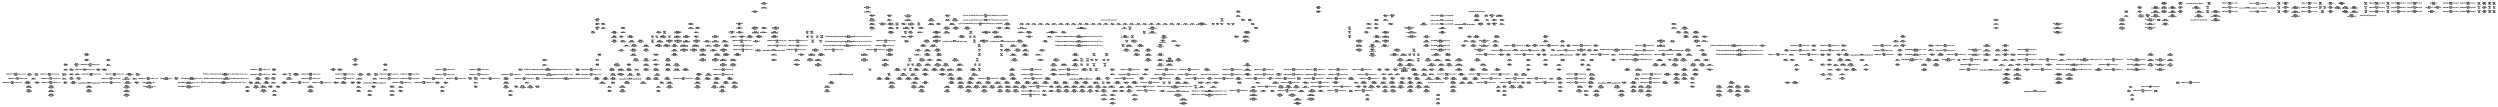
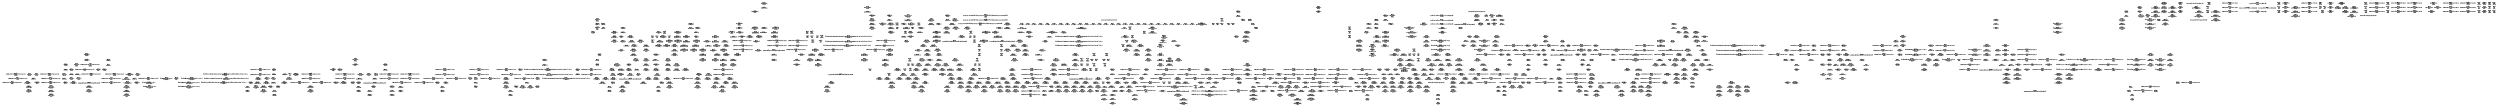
none -> (506, 70)
